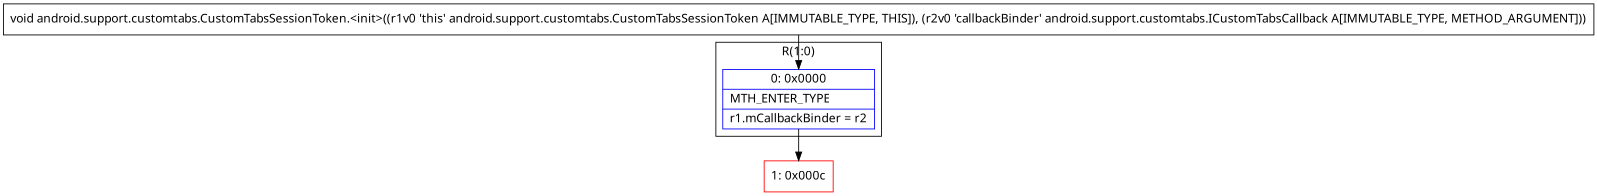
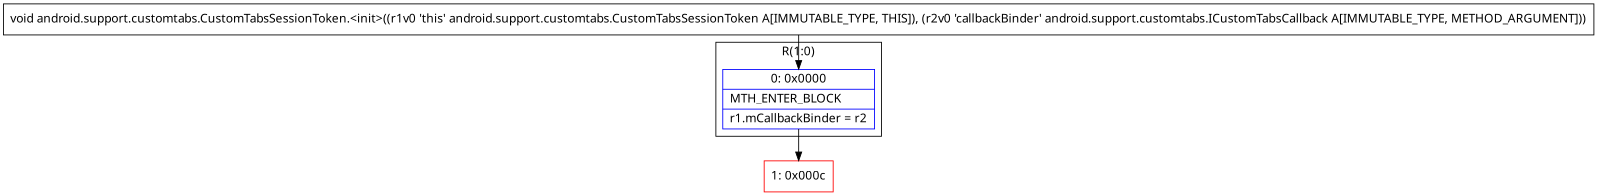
(780, 99) -> (786, 99)
